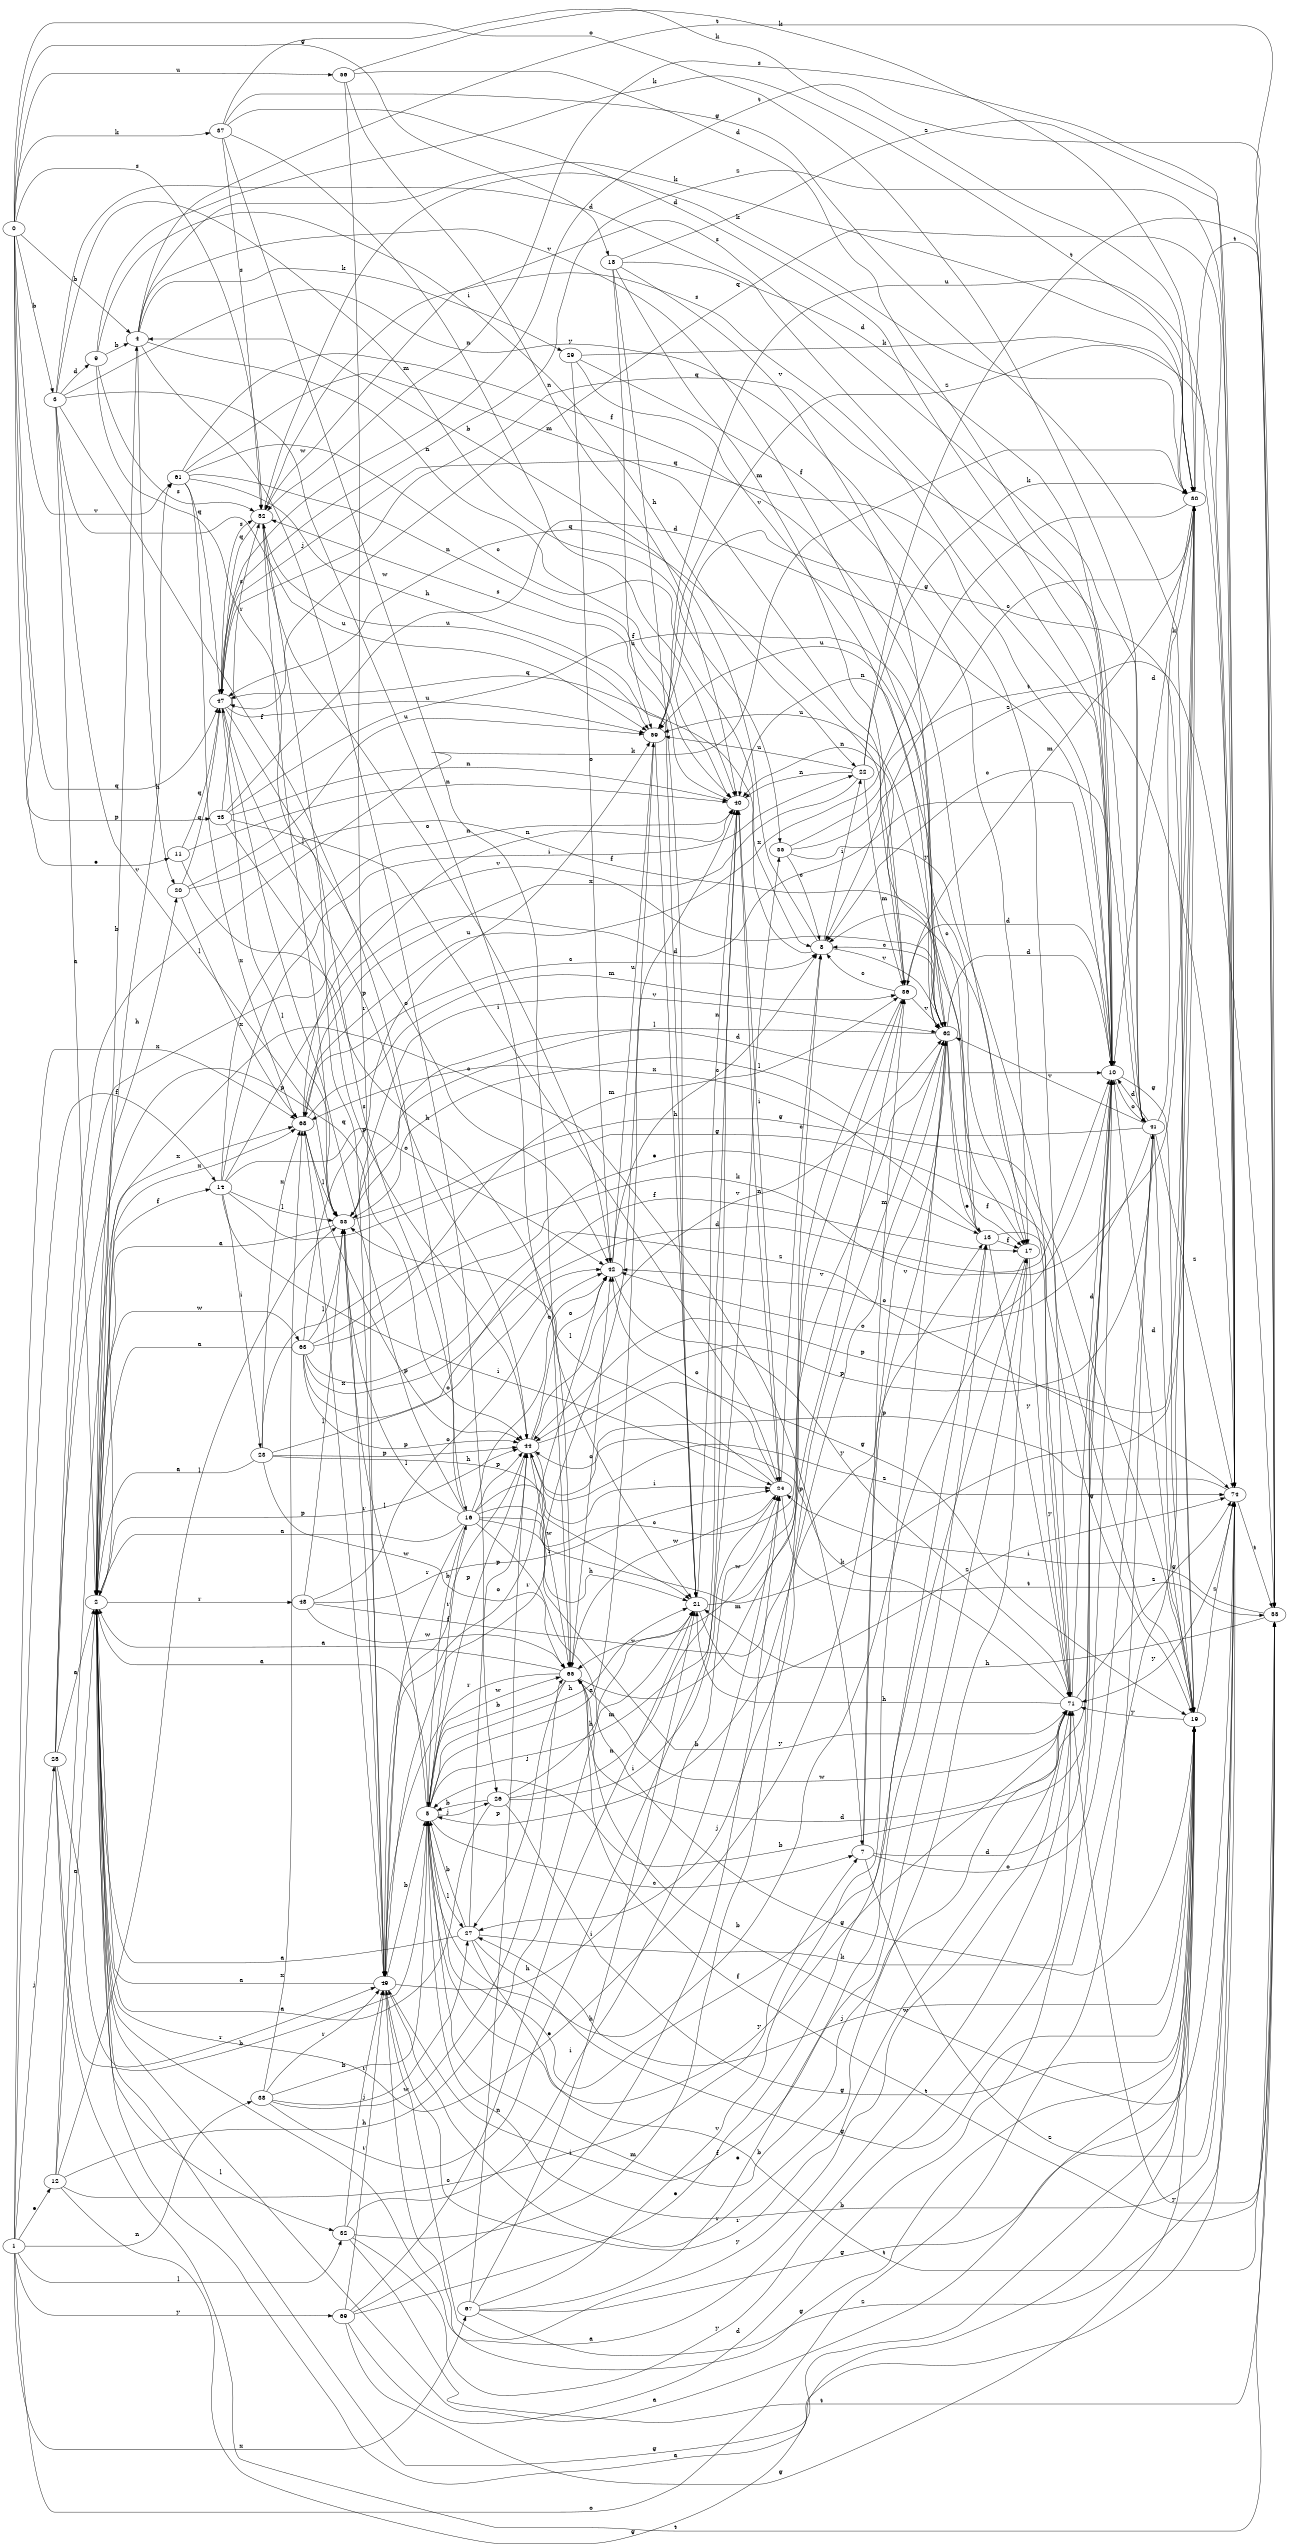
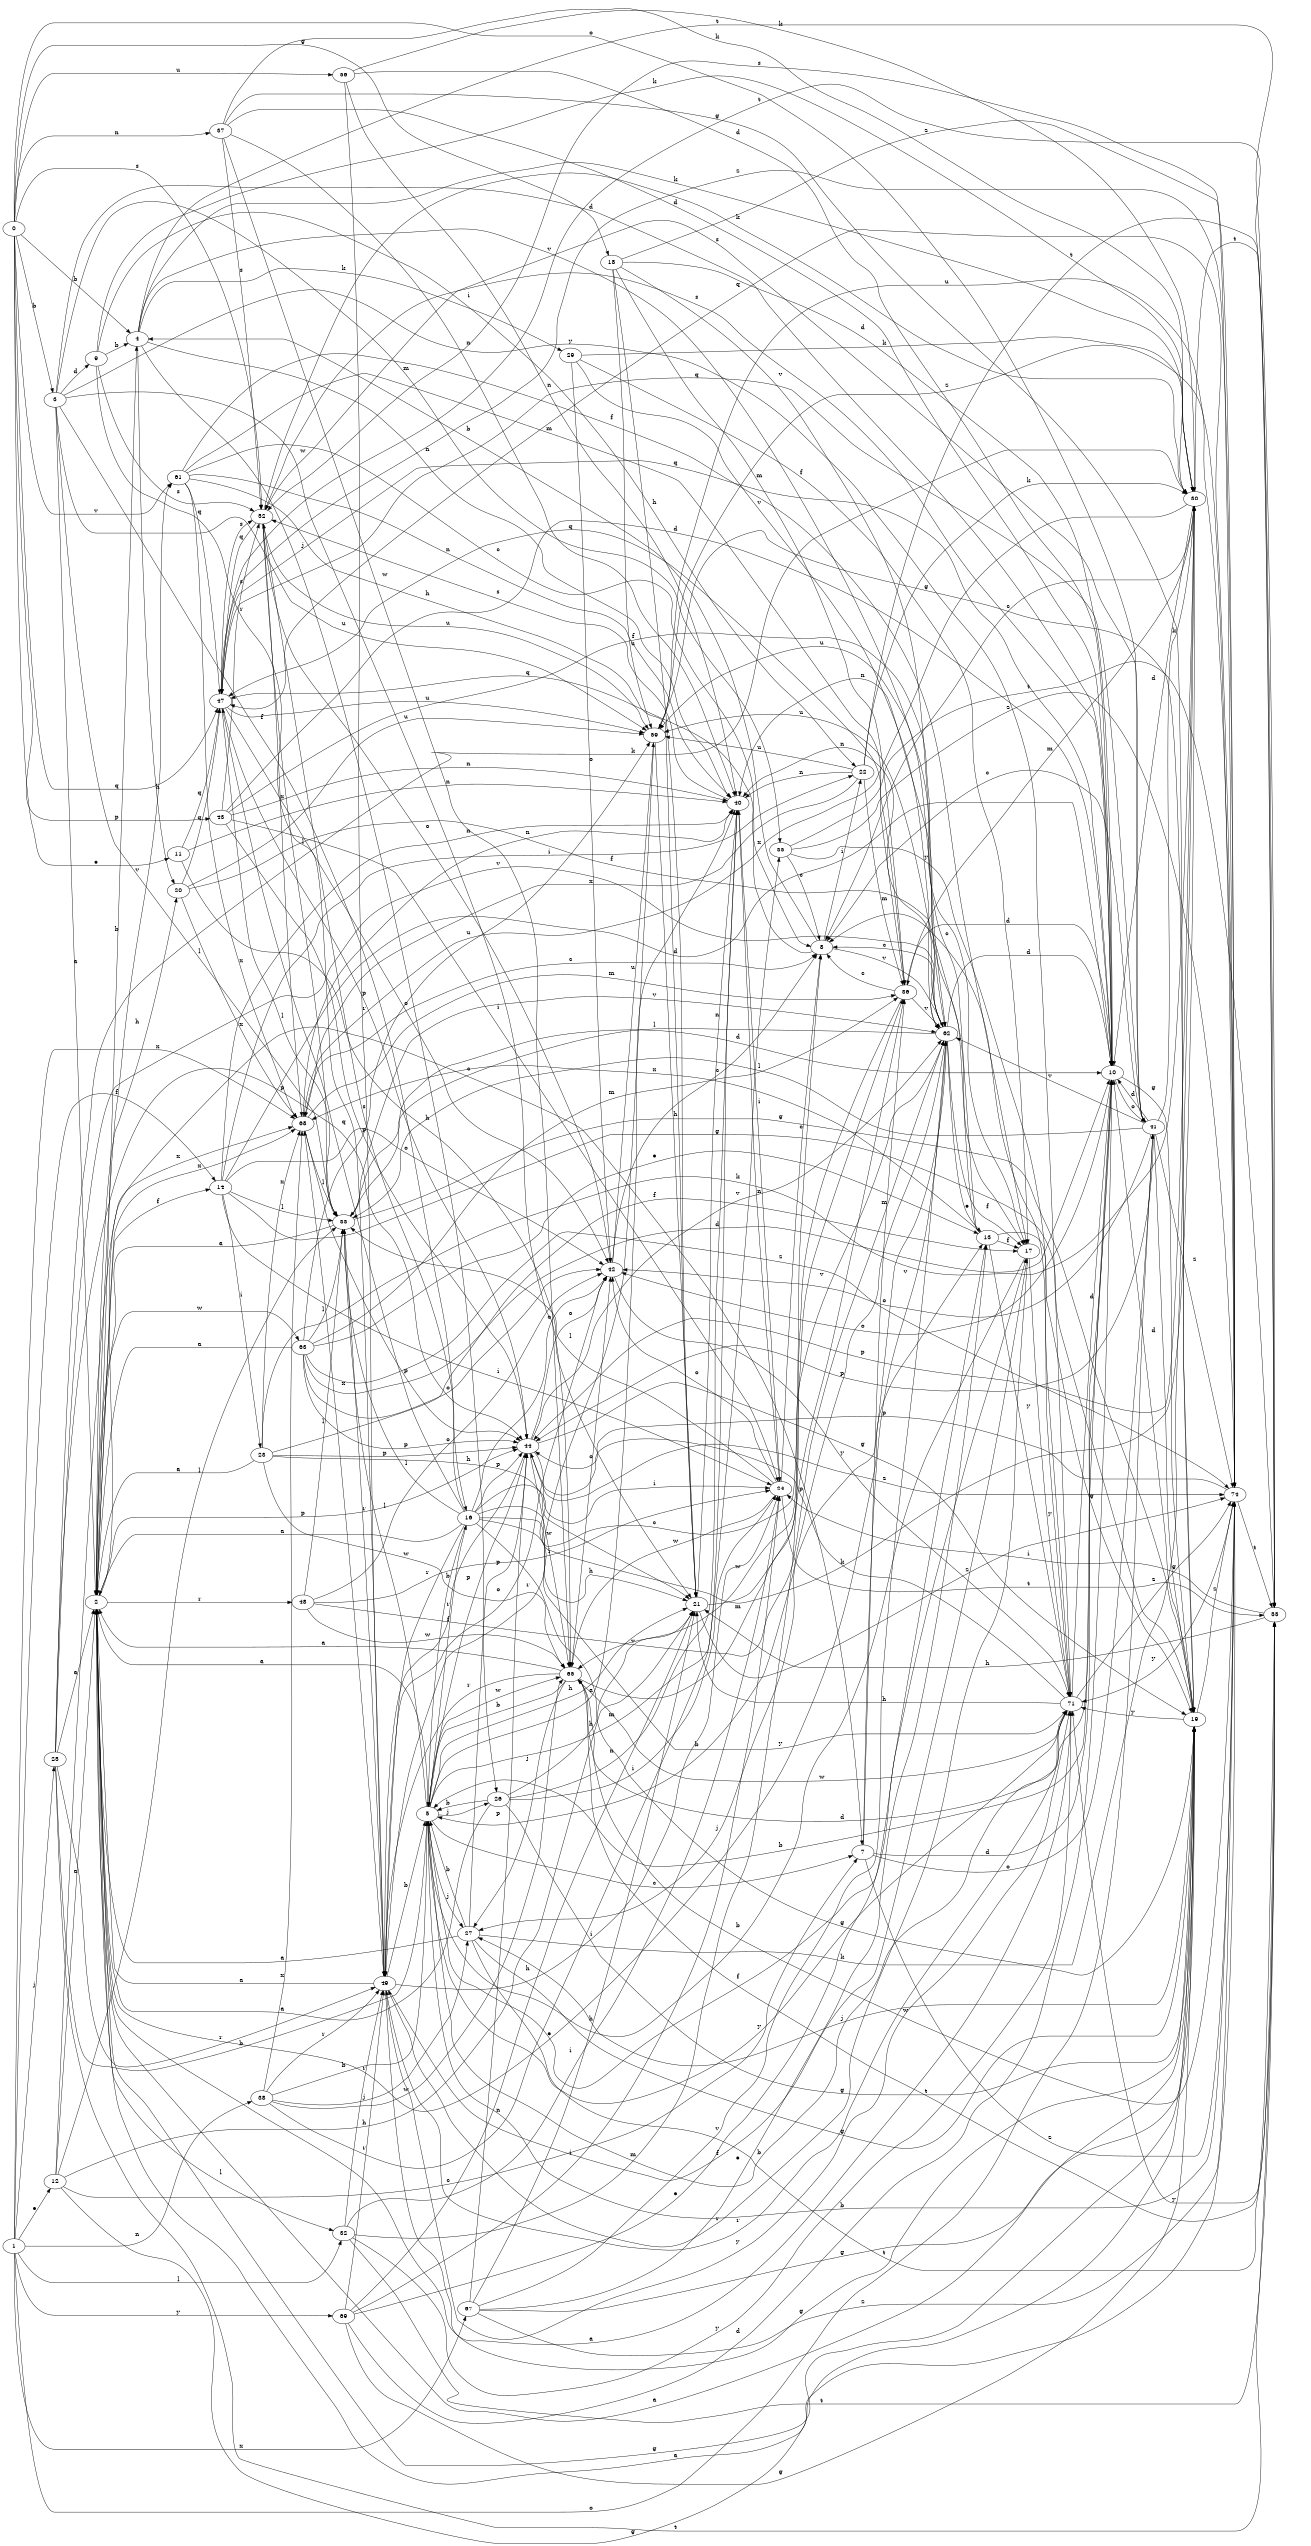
(117, 133) -> (117, 133)
none -> (283, 848)
(448, 1896) -> (448, 1896)
